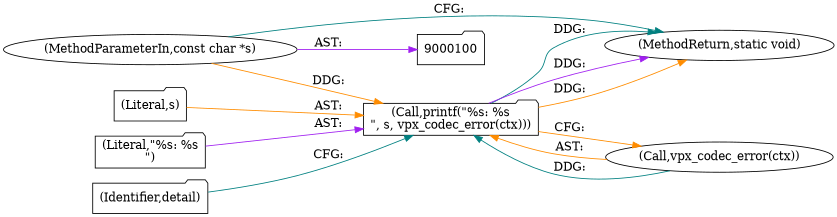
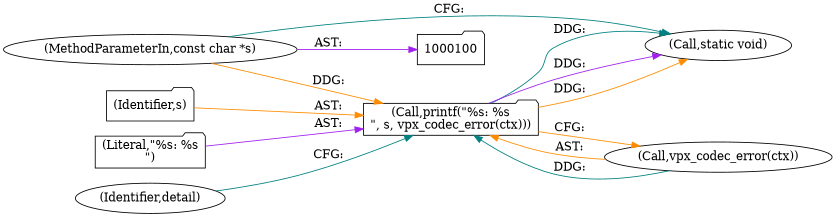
(719, 45) -> (718, 45)
(451, 50) -> (451, 50)
(150, 106) -> (150, 106)
(150, 198) -> (150, 198)
